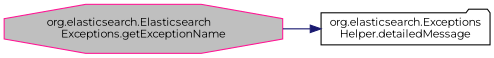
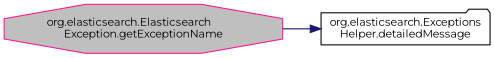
(143, 29) -> (143, 29)
